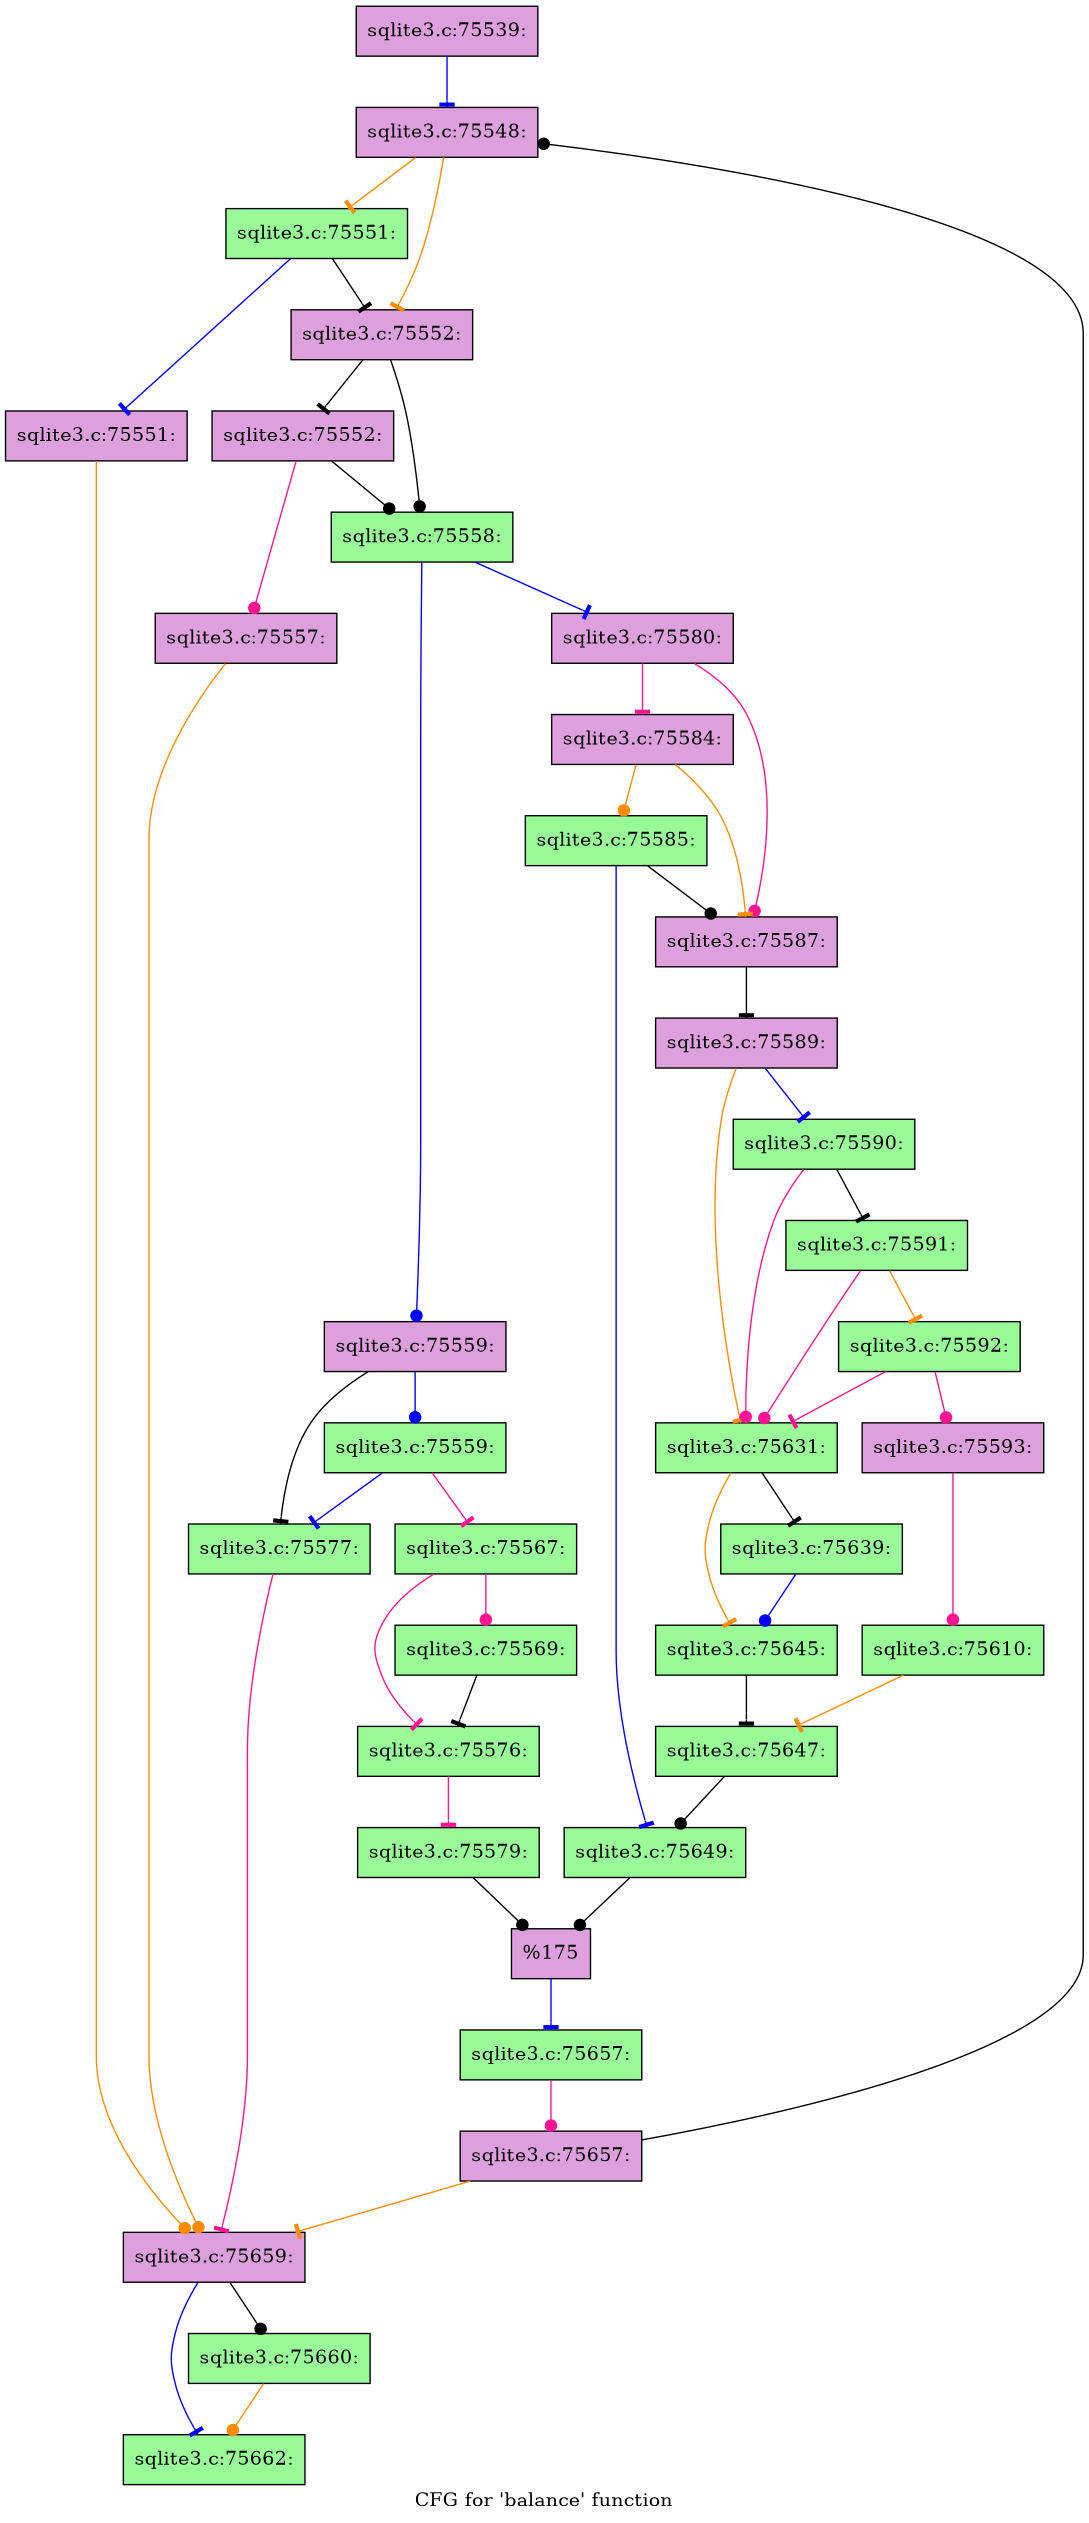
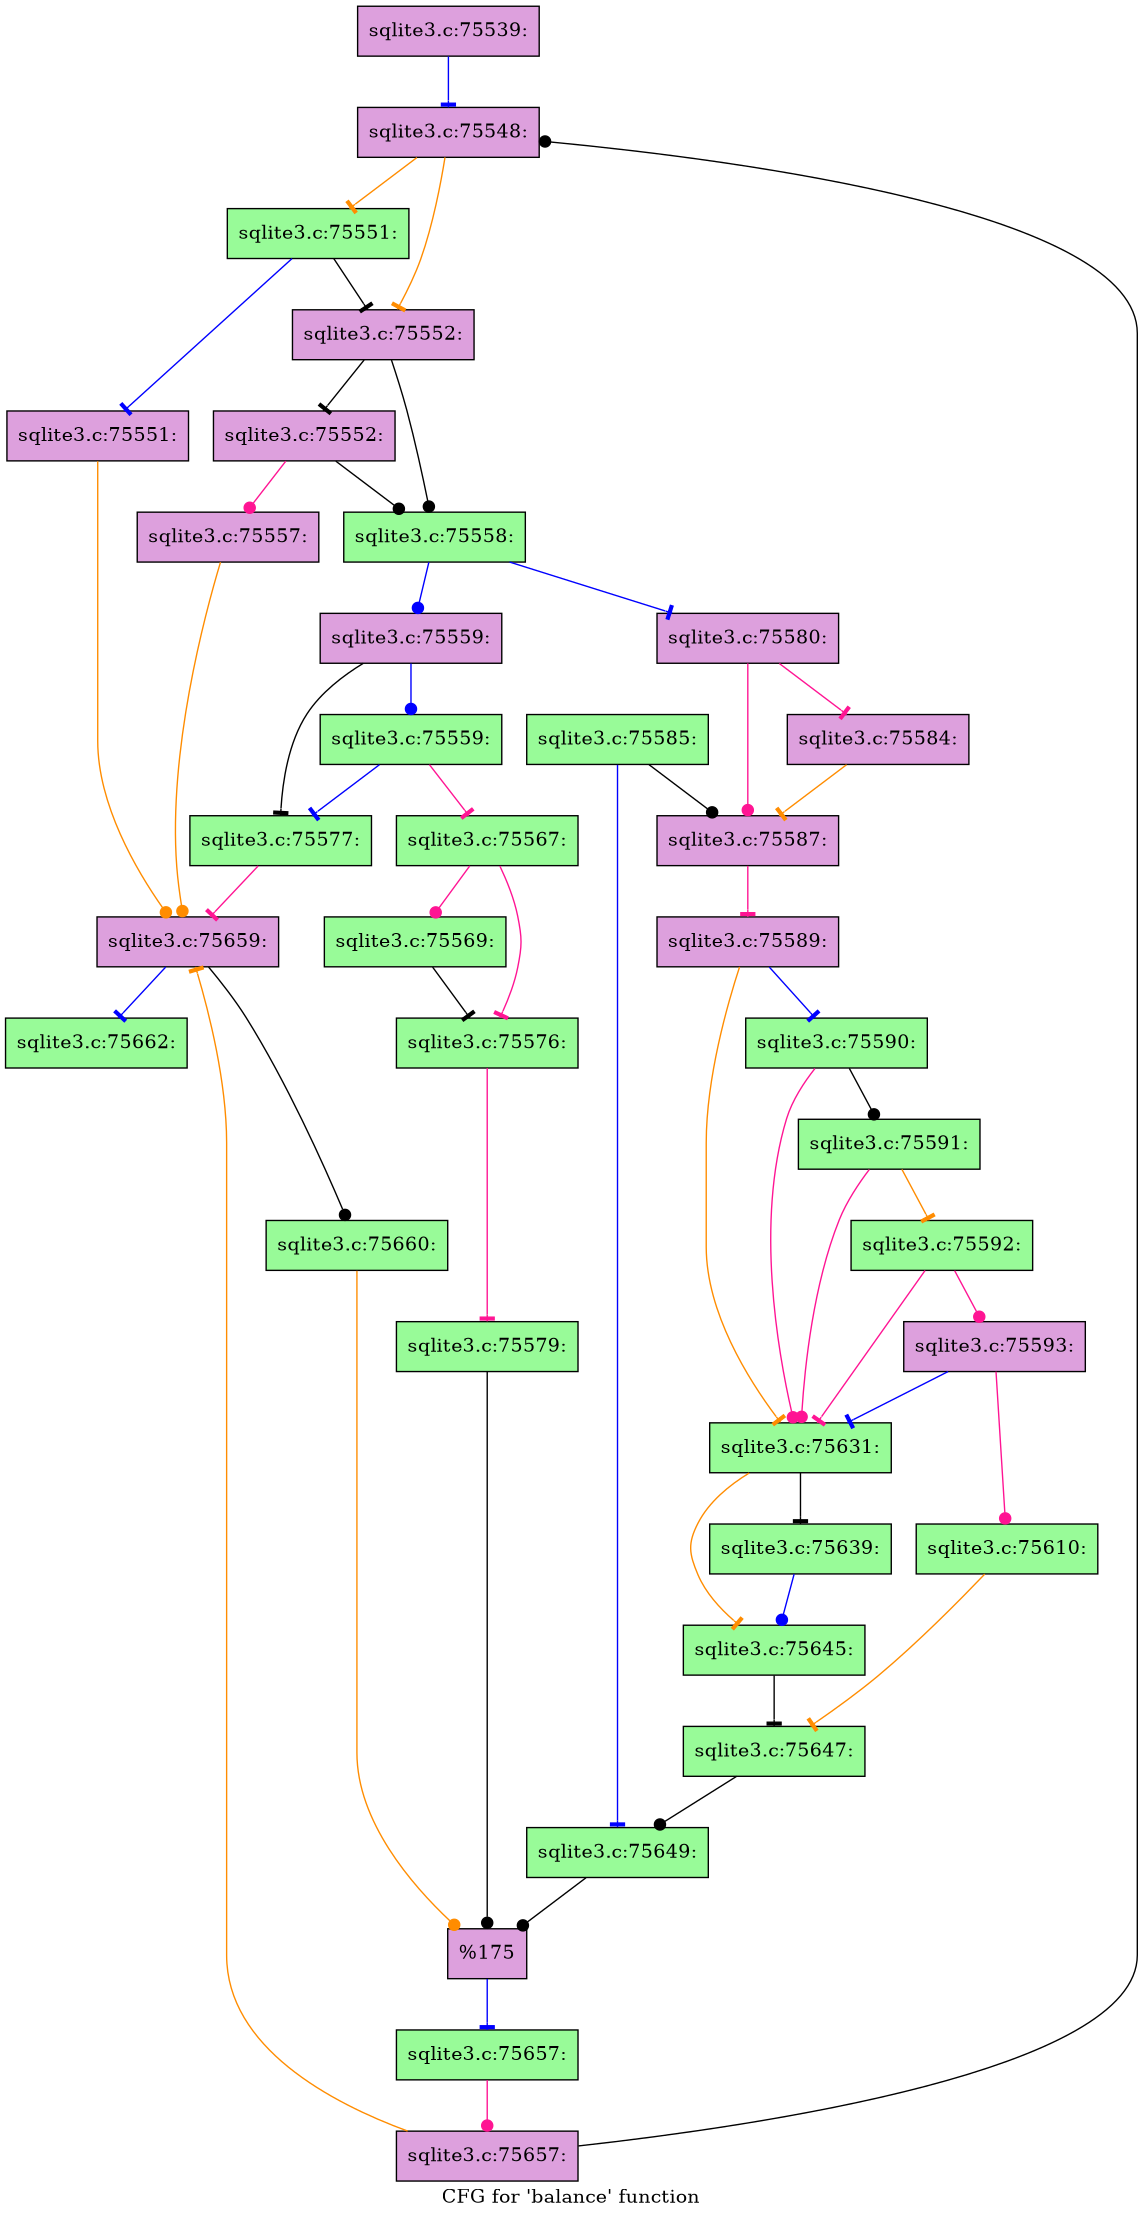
(631, 785) -> none
(746, 989) -> (748, 888)
(849, 1192) -> (860, 1089)
none -> (901, 1396)
(250, 2404) -> (357, 1610)
